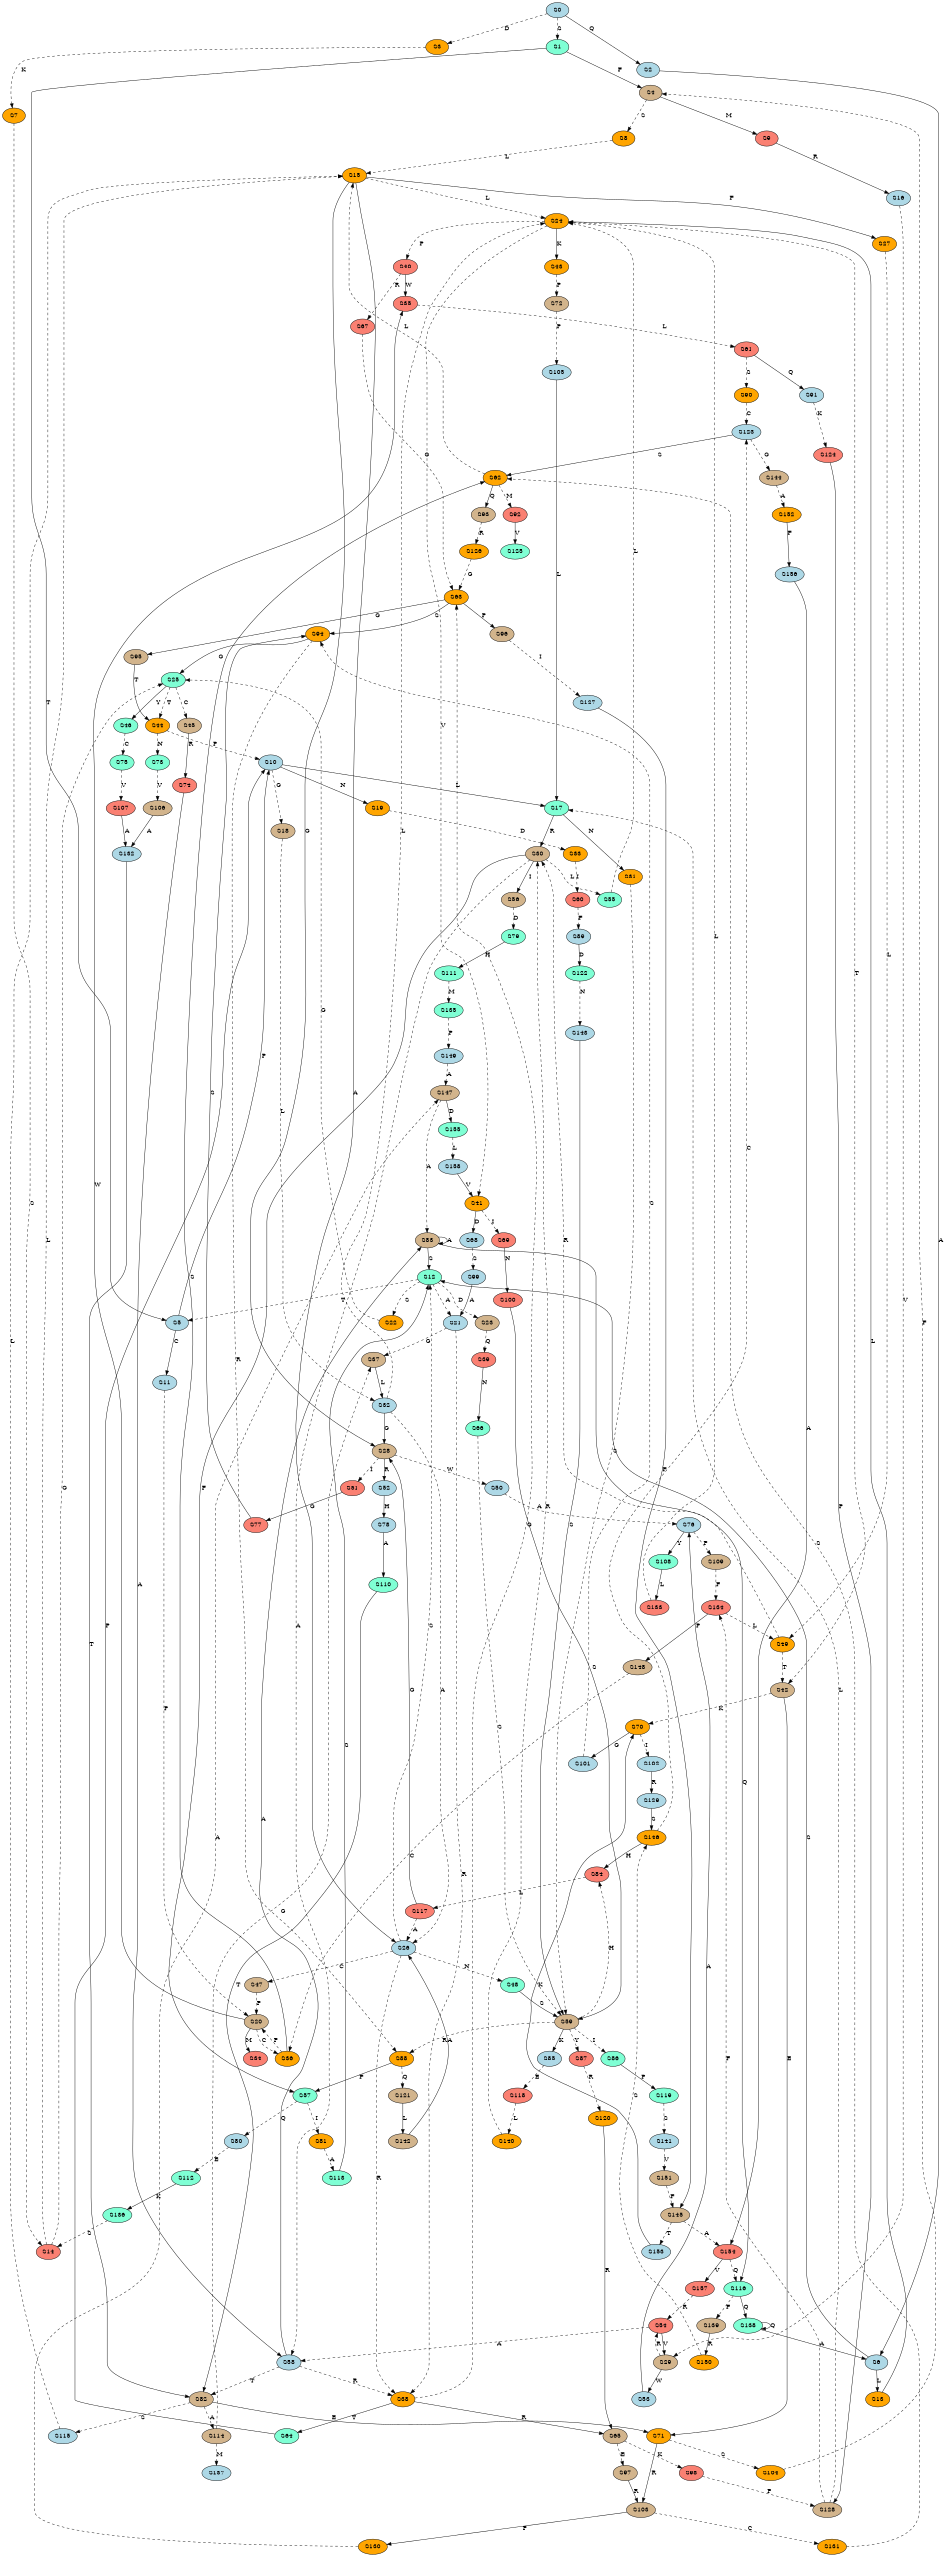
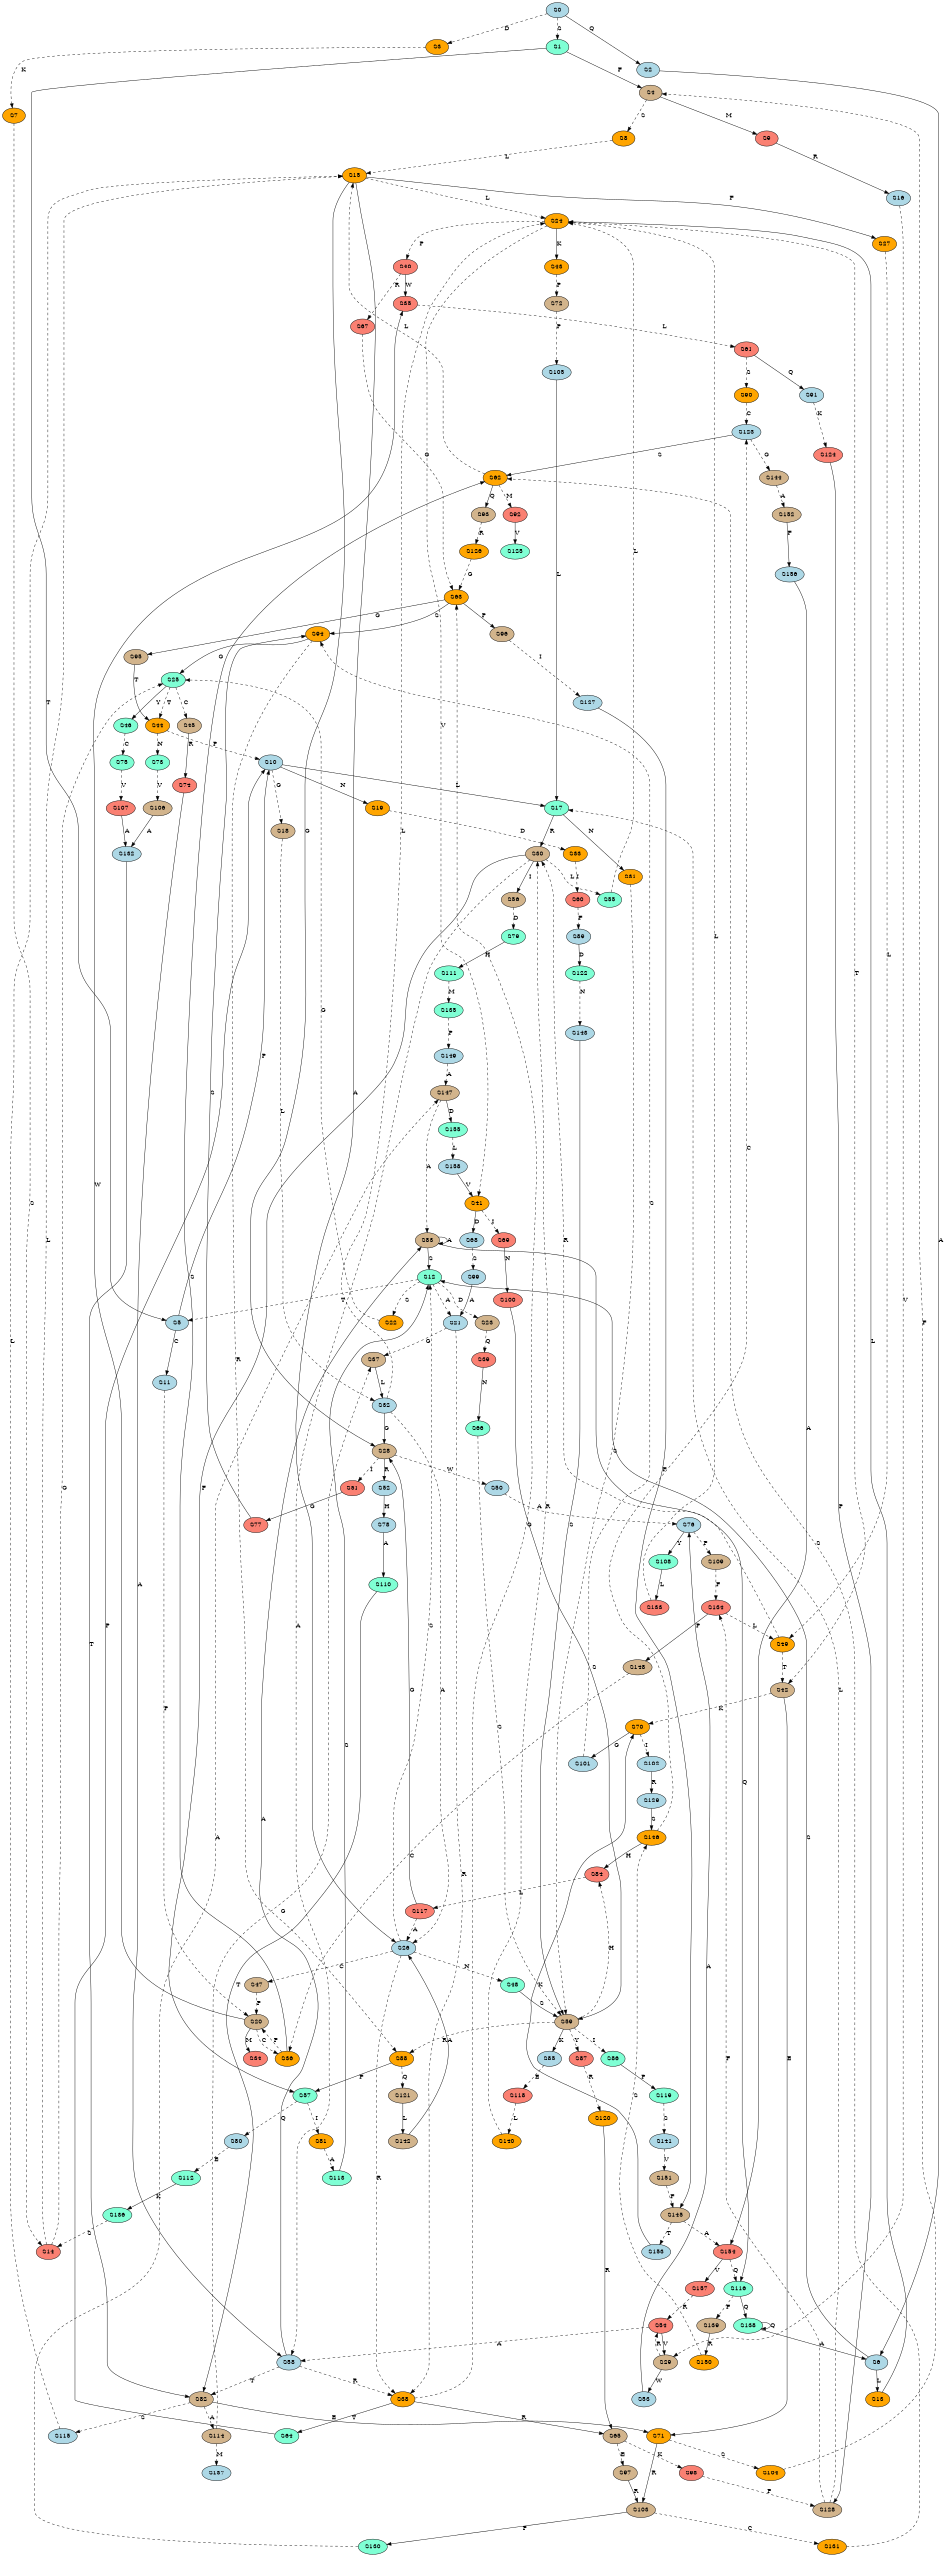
(787, 515) -> (787, 515)
(373, 2547) -> (373, 2547)
